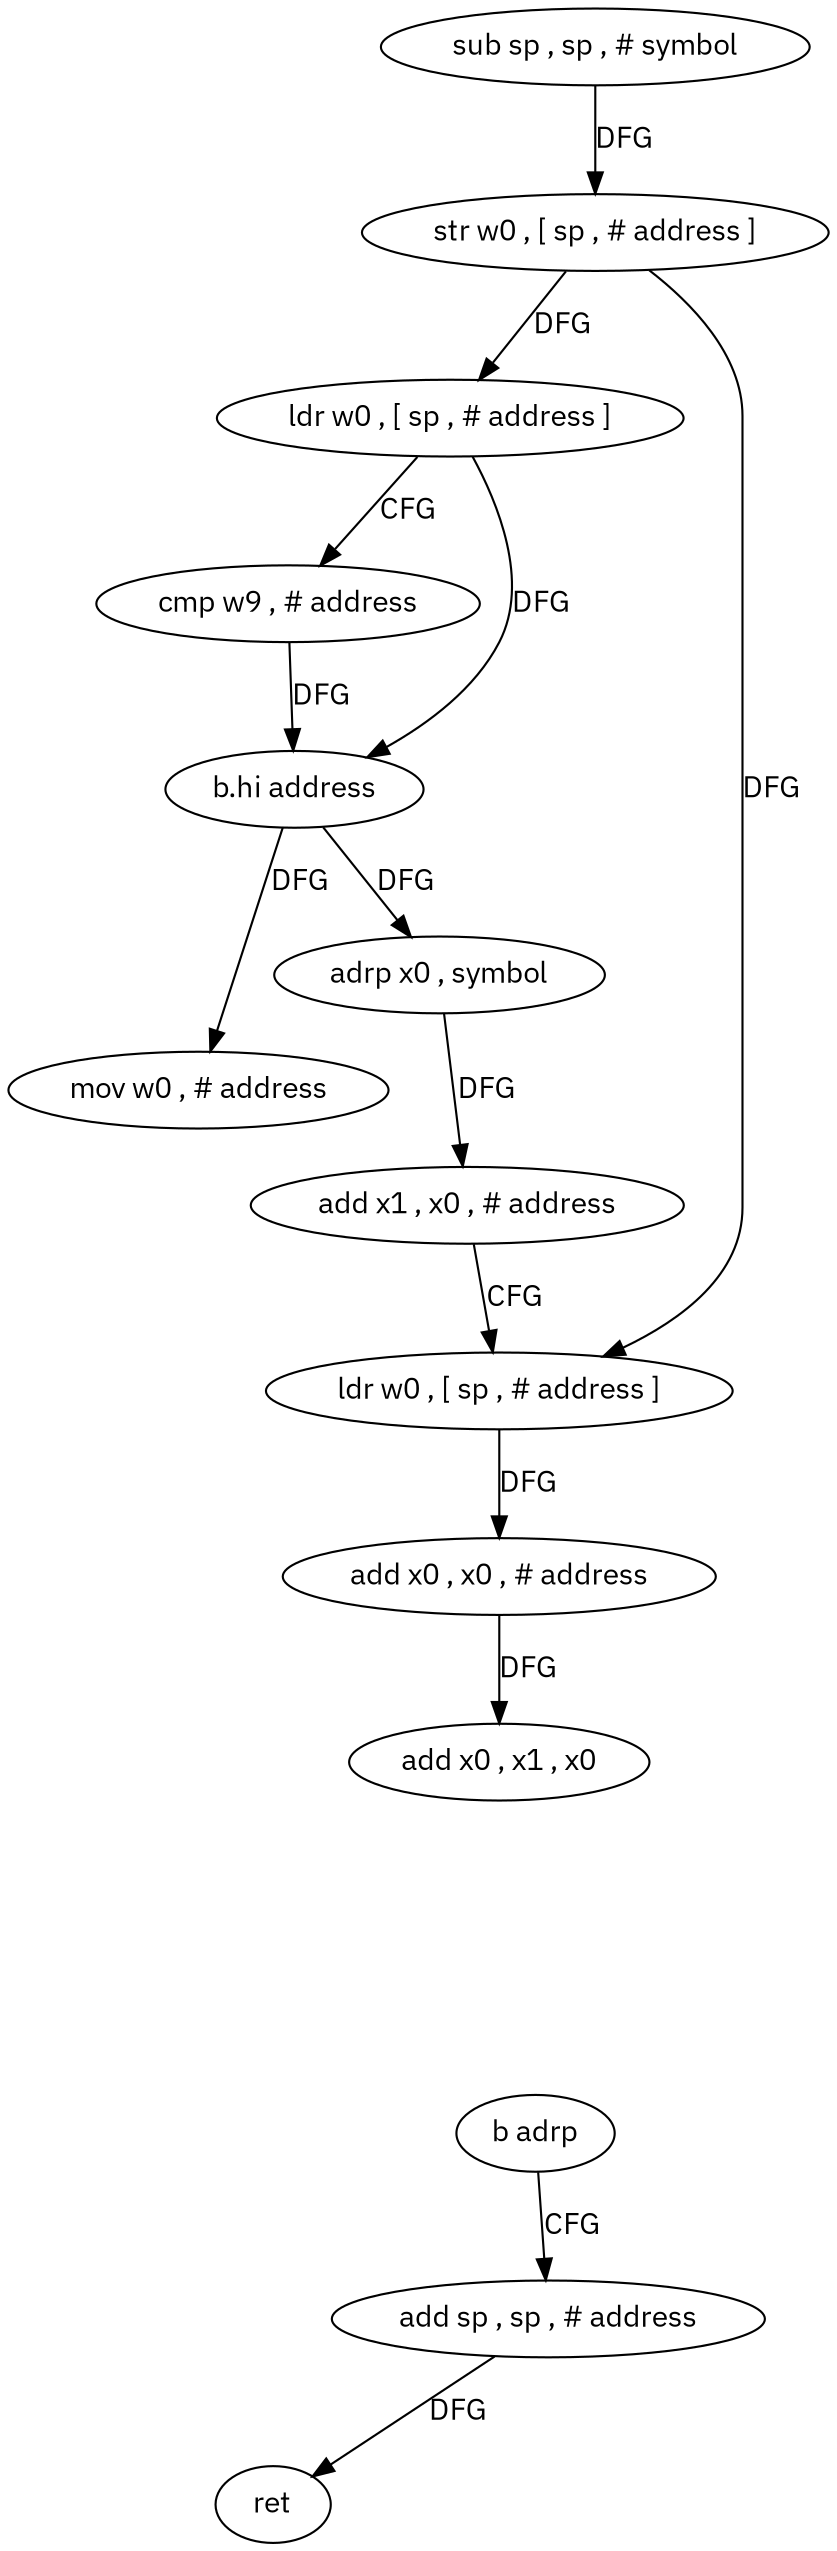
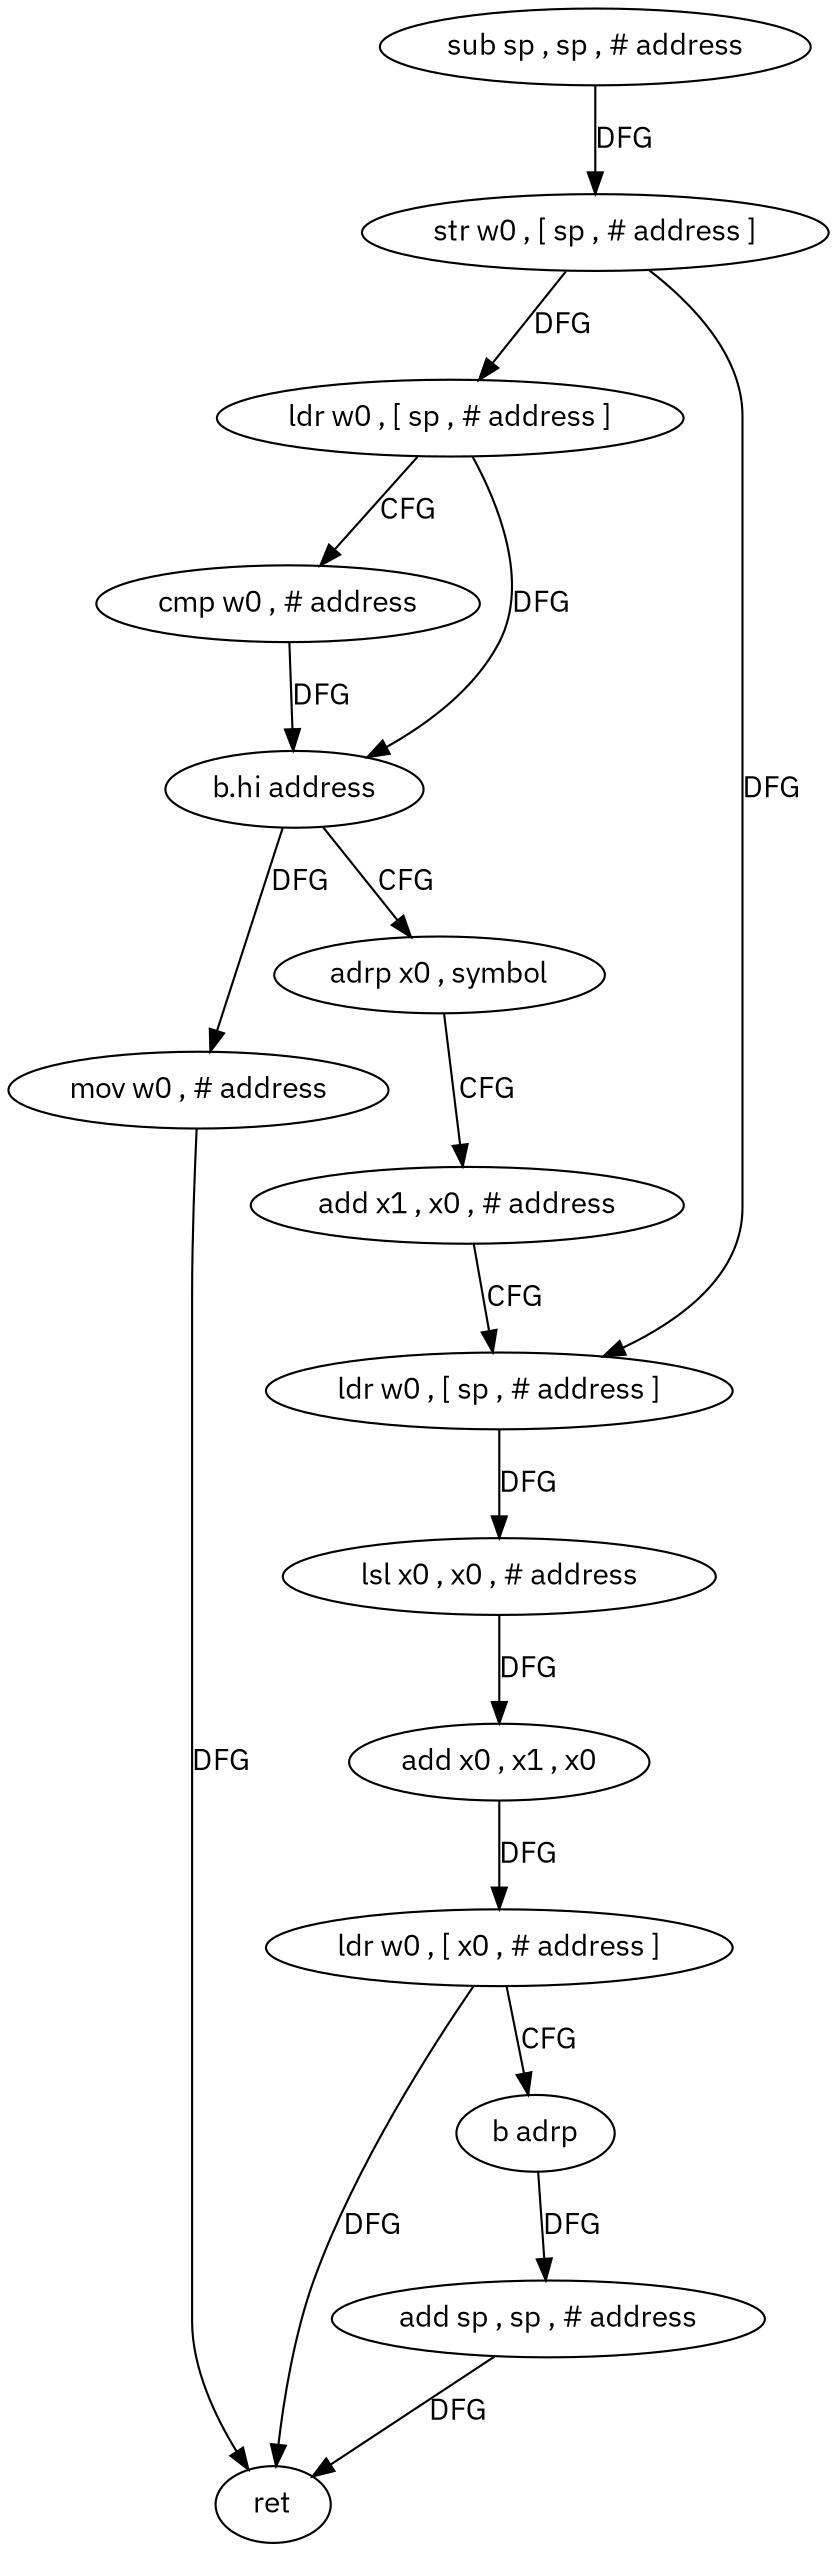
(595, 47) -> (595, 47)
(288, 604) -> (288, 604)
(406, 882) -> (406, 882)
(488, 1090) -> (488, 1090)
(499, 1577) -> (499, 1577)
none -> (192, 1795)
none -> (499, 1948)
(573, 2226) -> (573, 2226)
